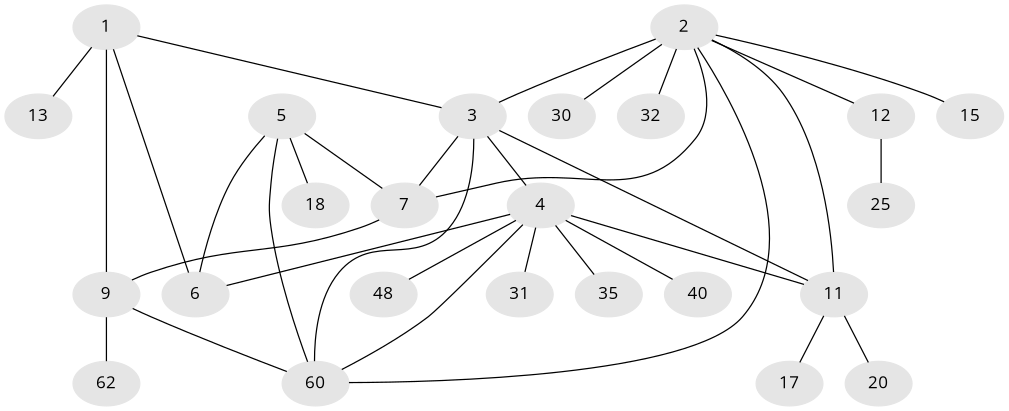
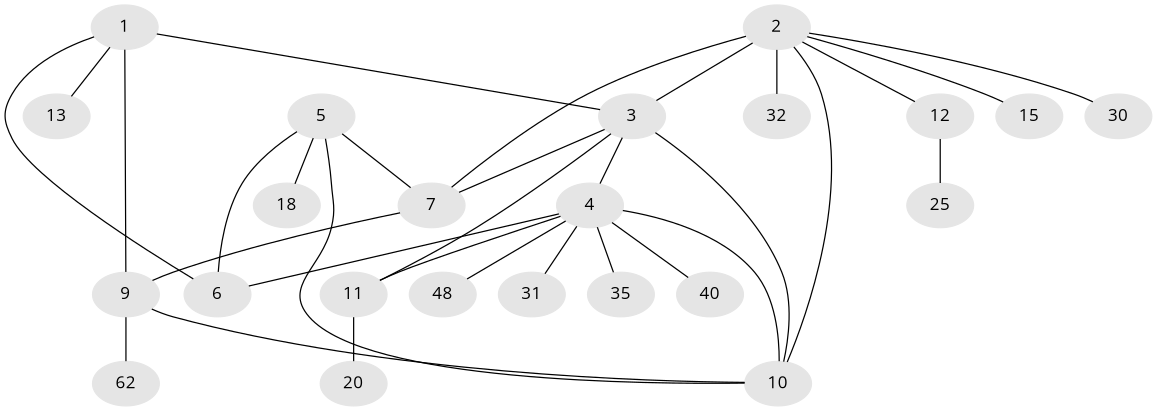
(806, 137) -> none
(316, 384) -> (778, 384)
(790, 384) -> none
